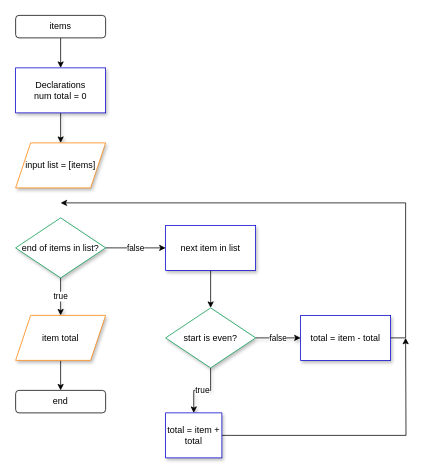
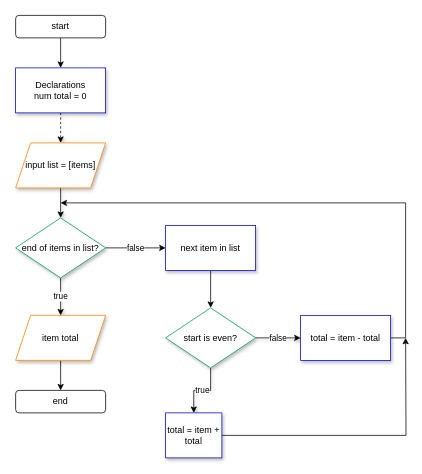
(60, 27) -> (60, 27)
(60, 124) -> (60, 124)
none -> (60, 200)
